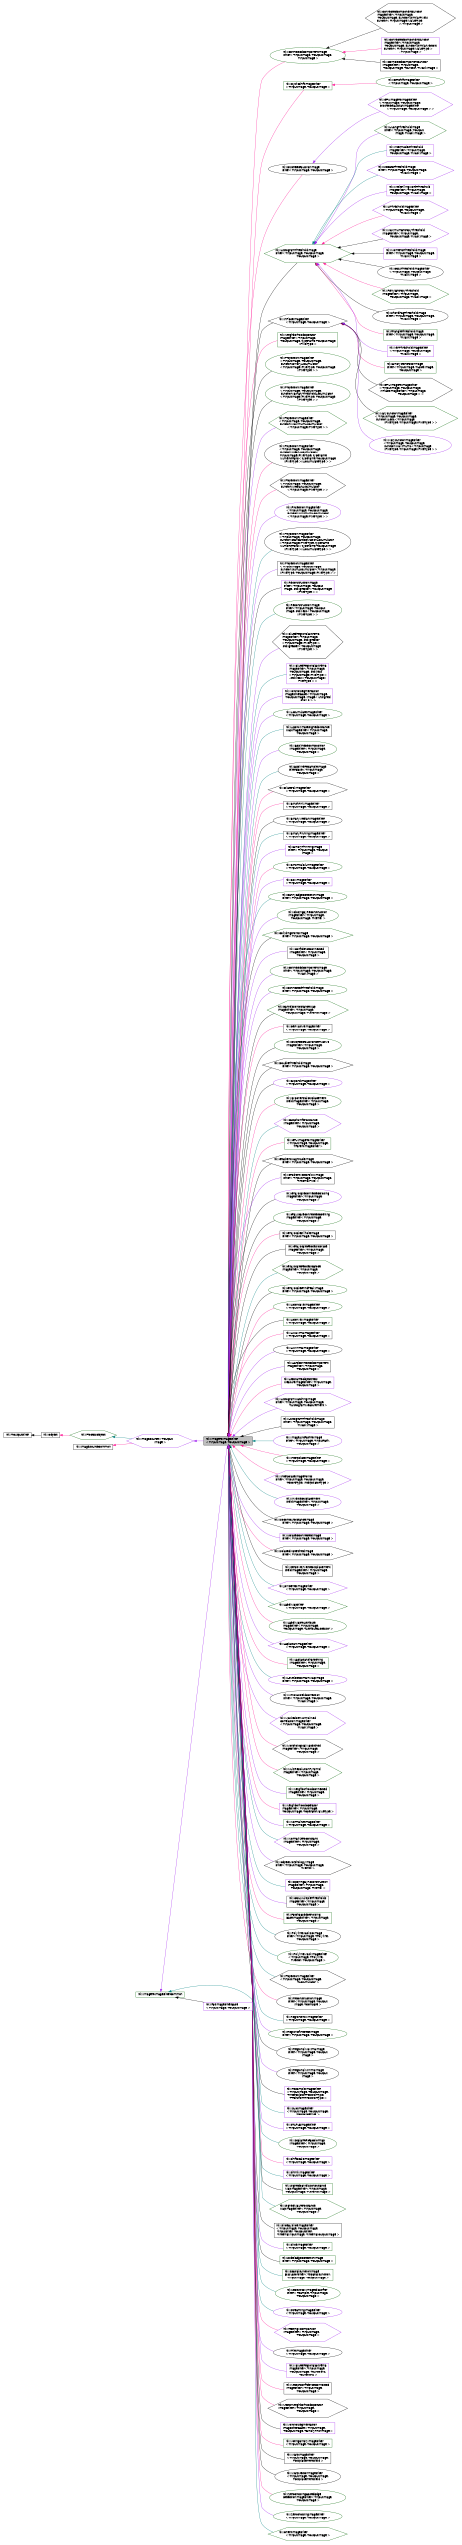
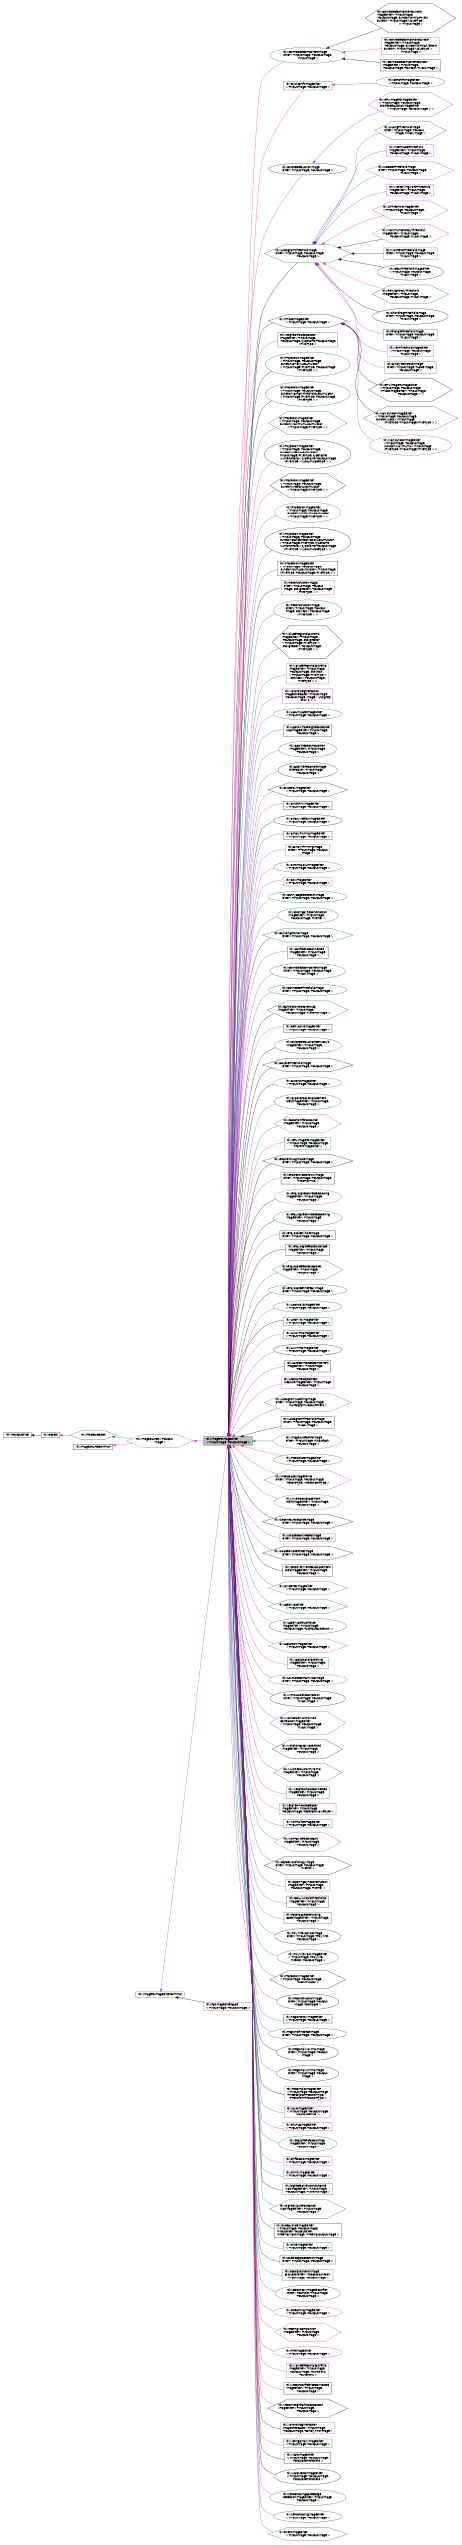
(259, 2179) -> (252, 1993)
(308, 2352) -> (308, 2352)
